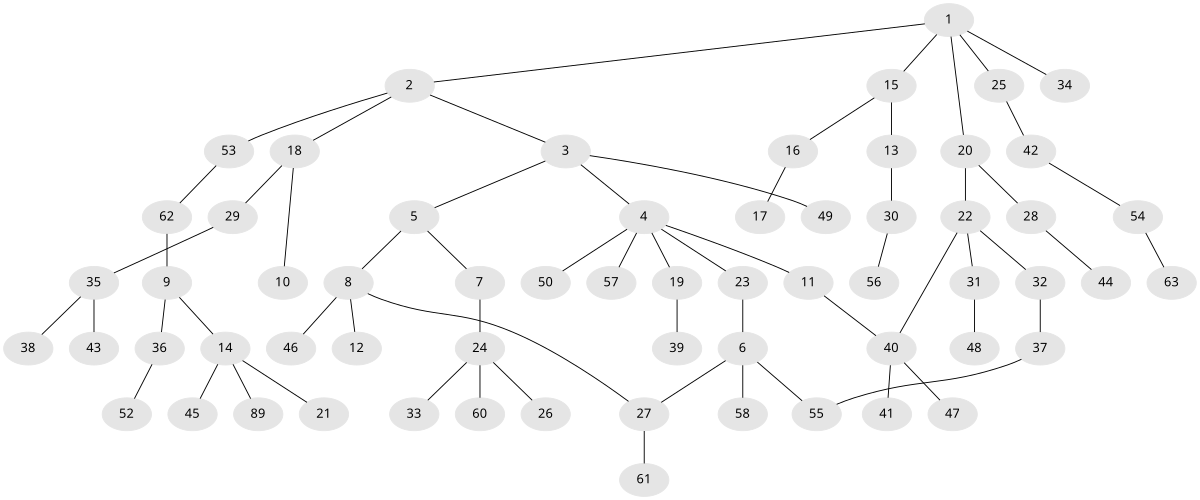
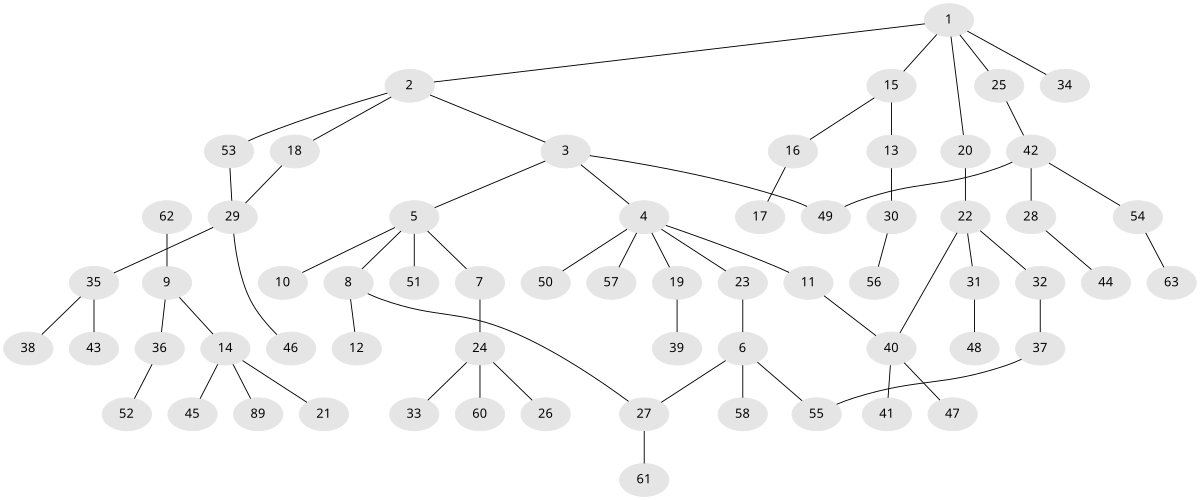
(198, 184) -> (231, 184)
none -> (928, 184)
(998, 184) -> (1031, 184)
(289, 217) -> (349, 250)
none -> (414, 283)
(320, 316) -> (245, 289)
